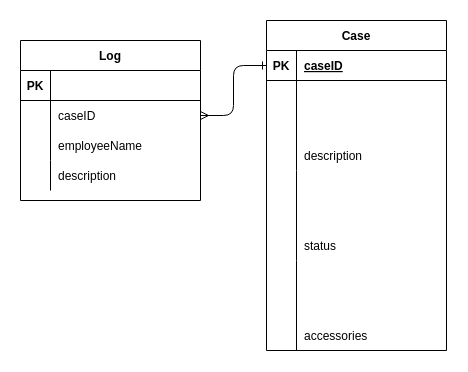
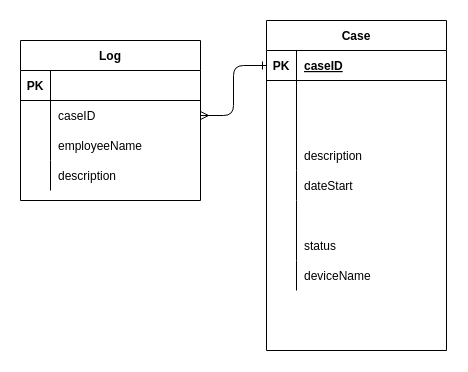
none -> (372, 186)
none -> (372, 276)
(372, 336) -> none
